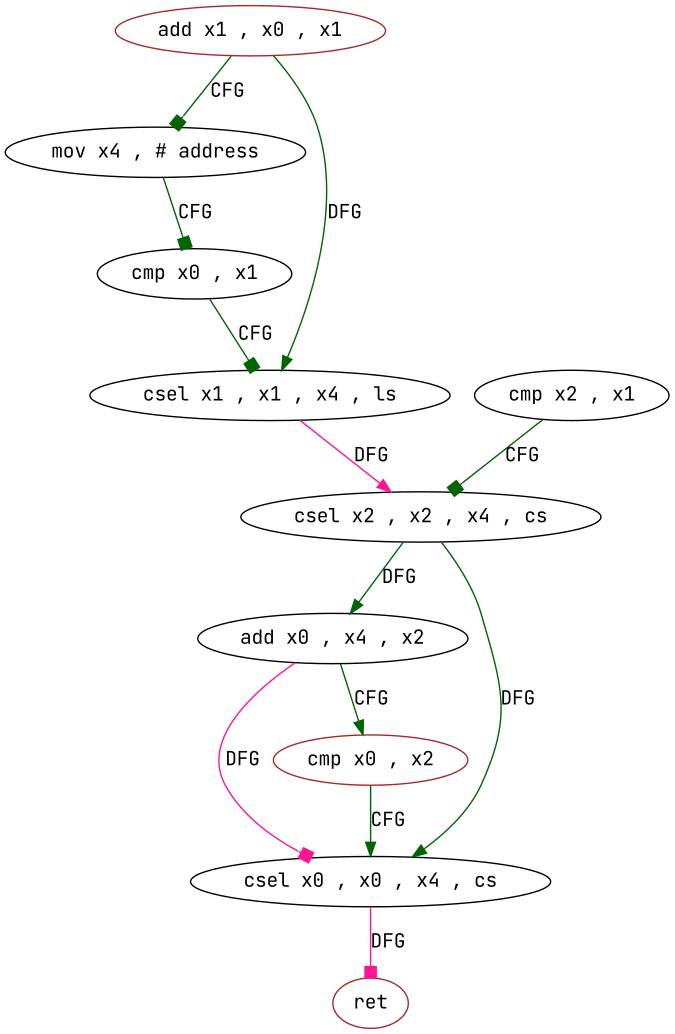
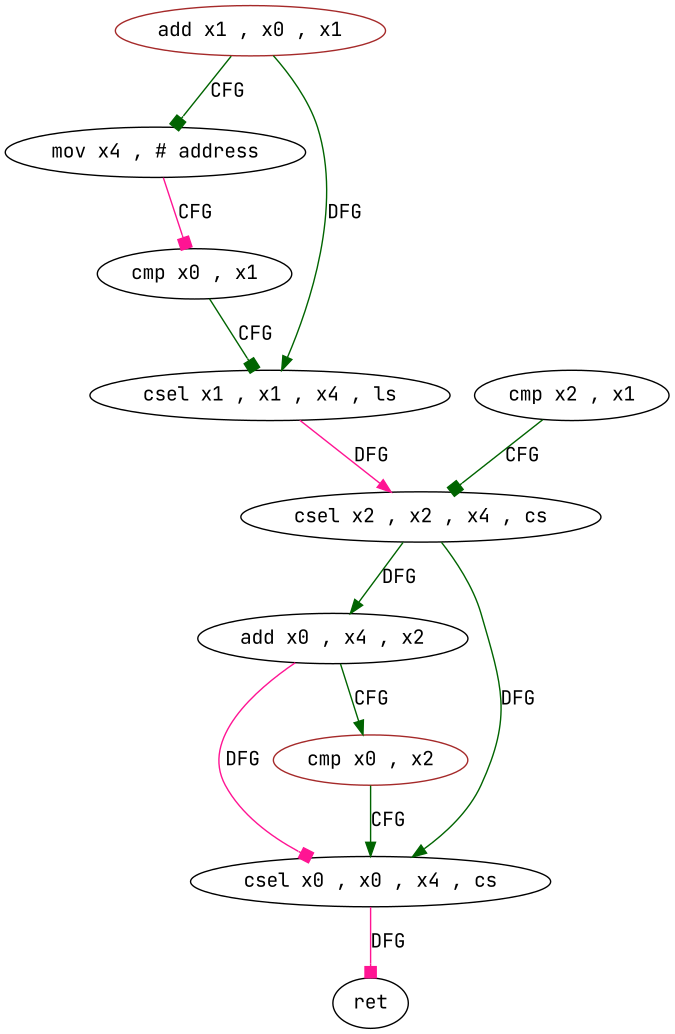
(173, 206) -> (173, 206)
(371, 1003) -> (371, 1003)
